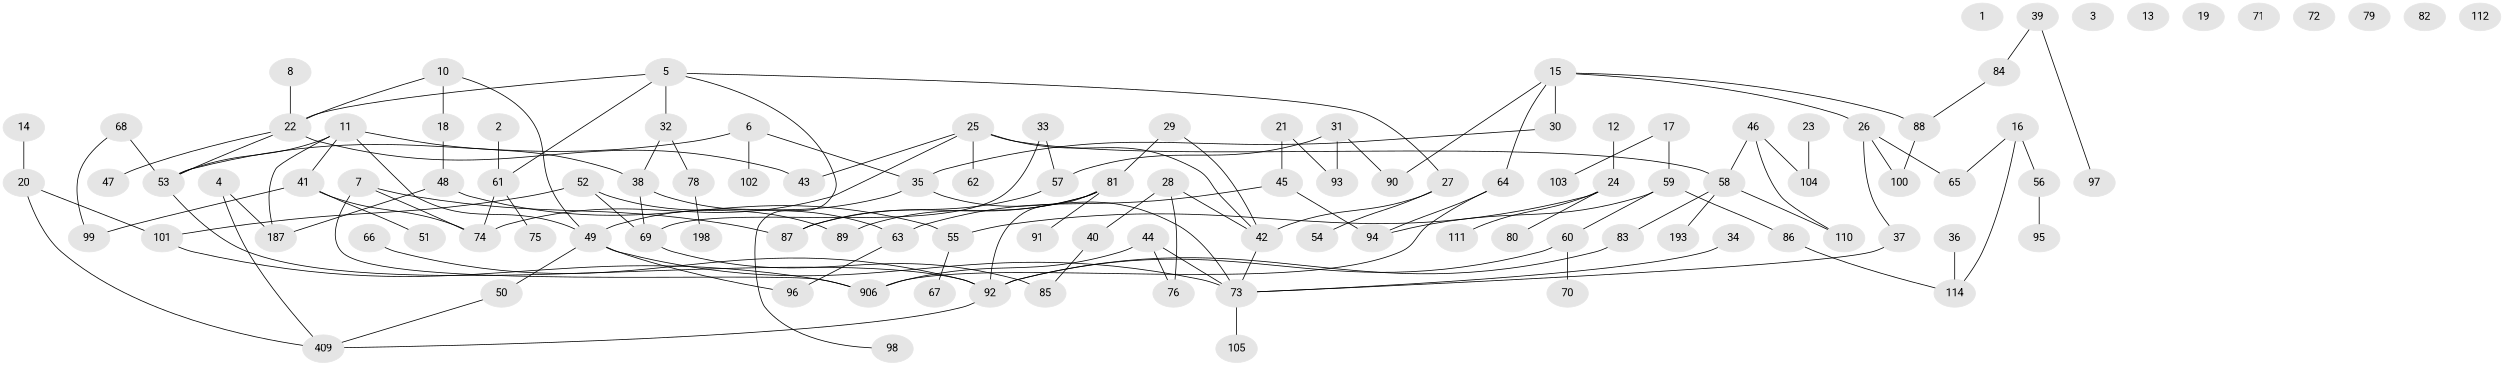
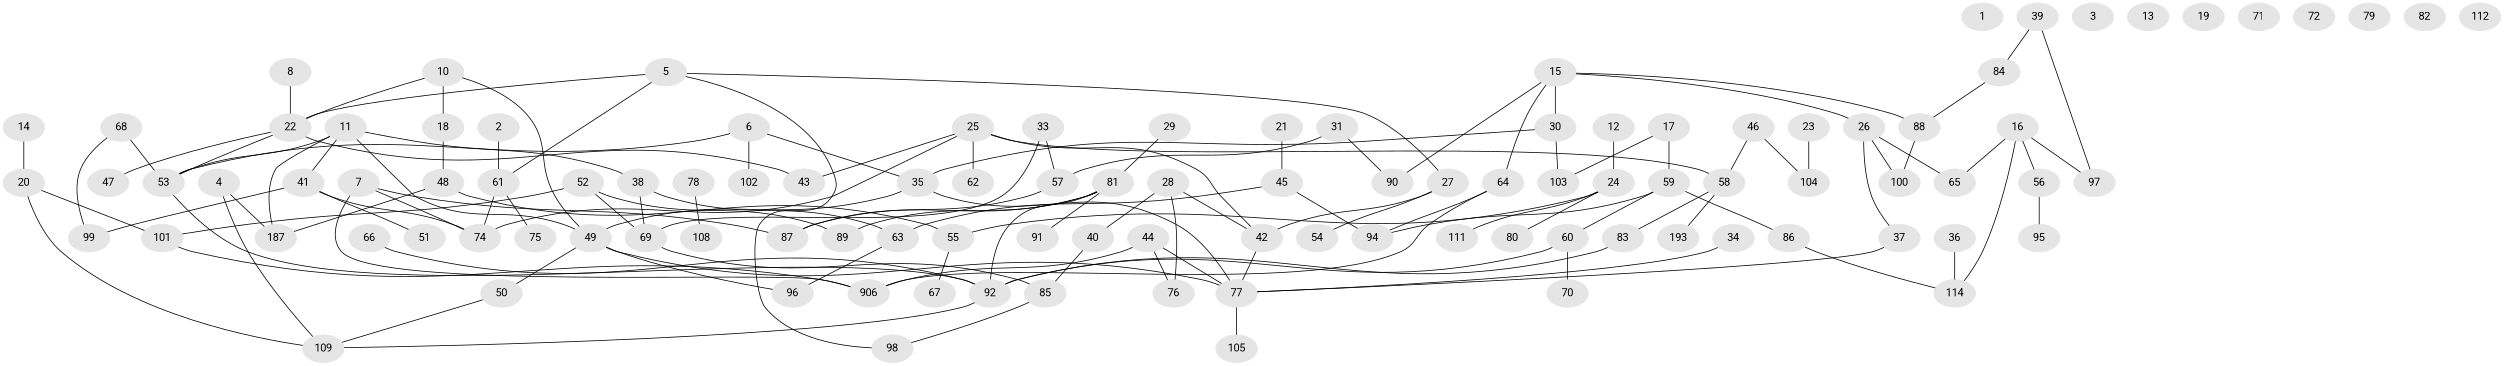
(666, 127) -> none
none -> (2056, 155)
none -> (1557, 159)
(1227, 176) -> none
(1337, 183) -> none
(701, 238) -> (701, 238)
(1844, 238) -> none
(1237, 293) -> (1237, 293)
none -> (971, 324)
(323, 349) -> (323, 349)
